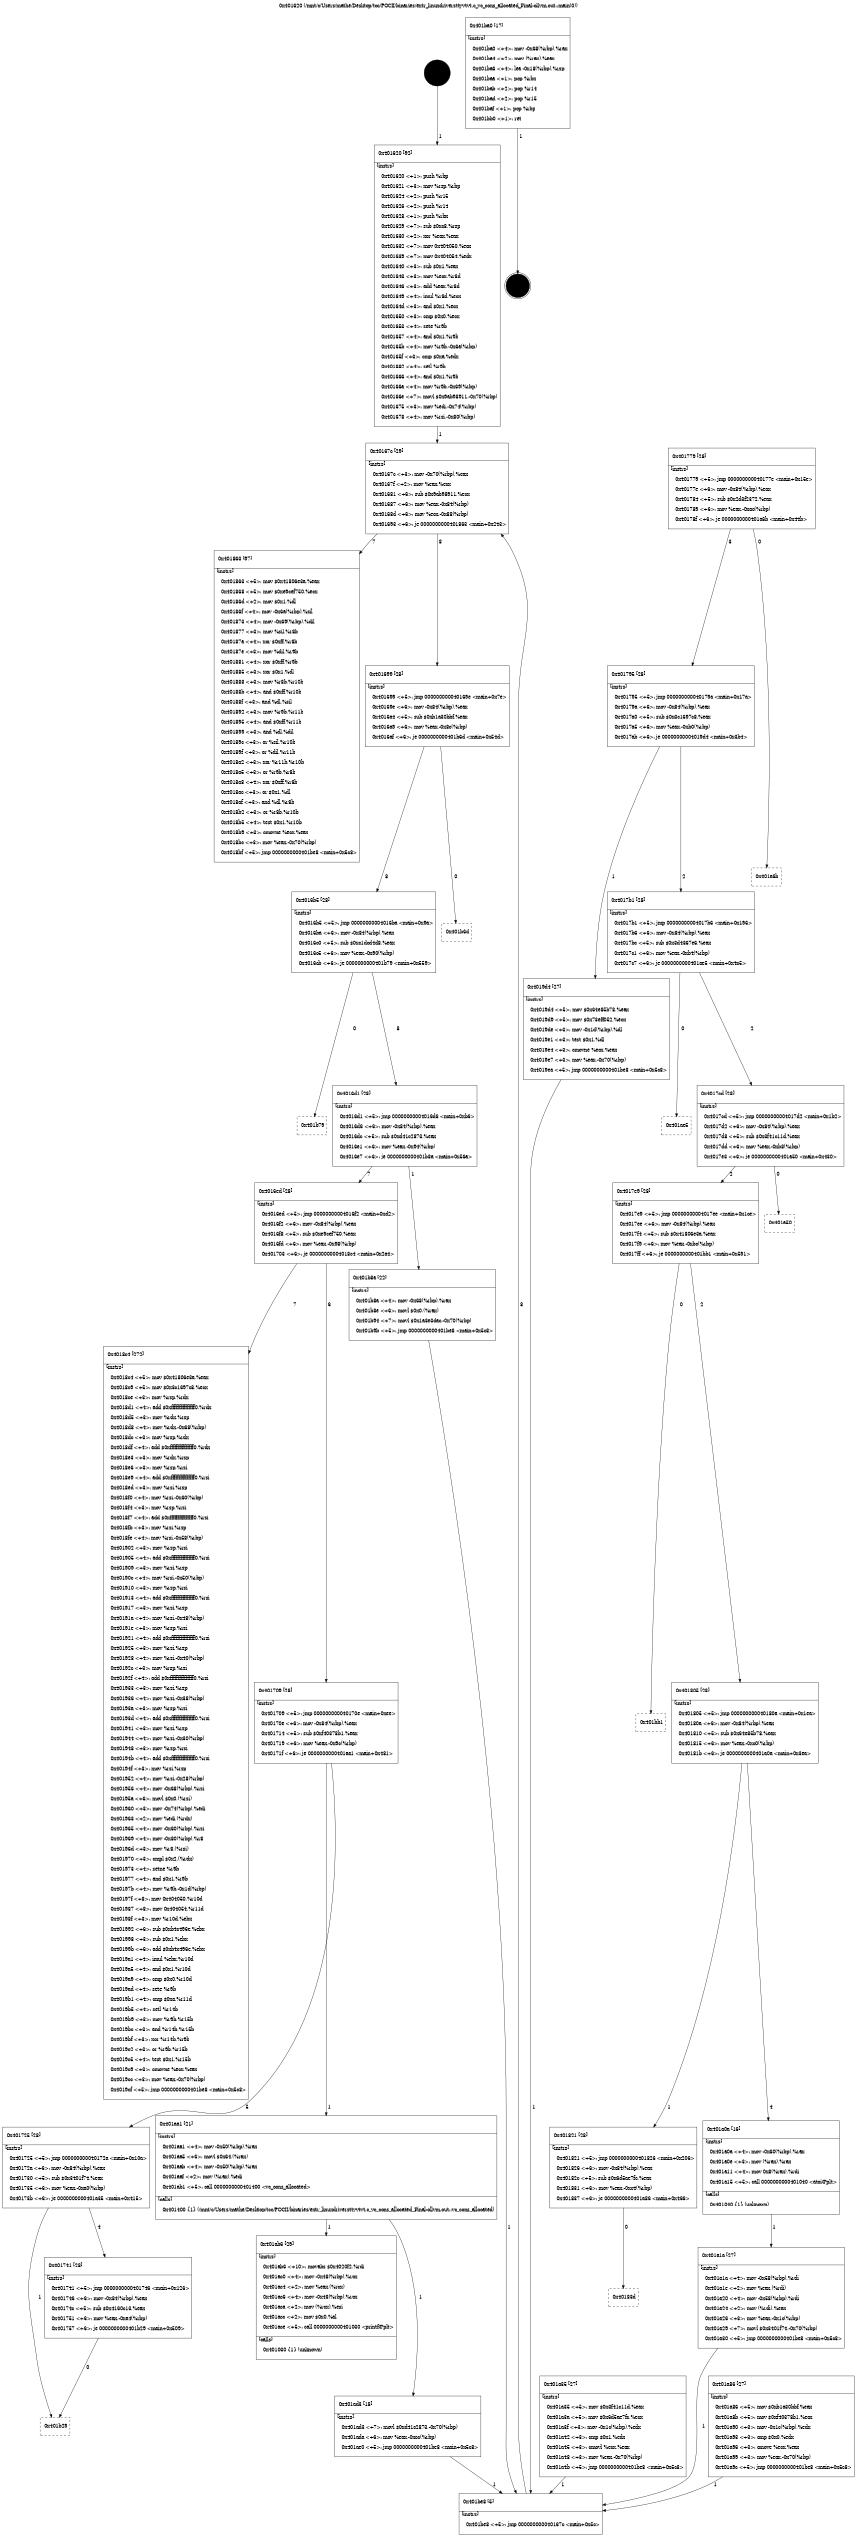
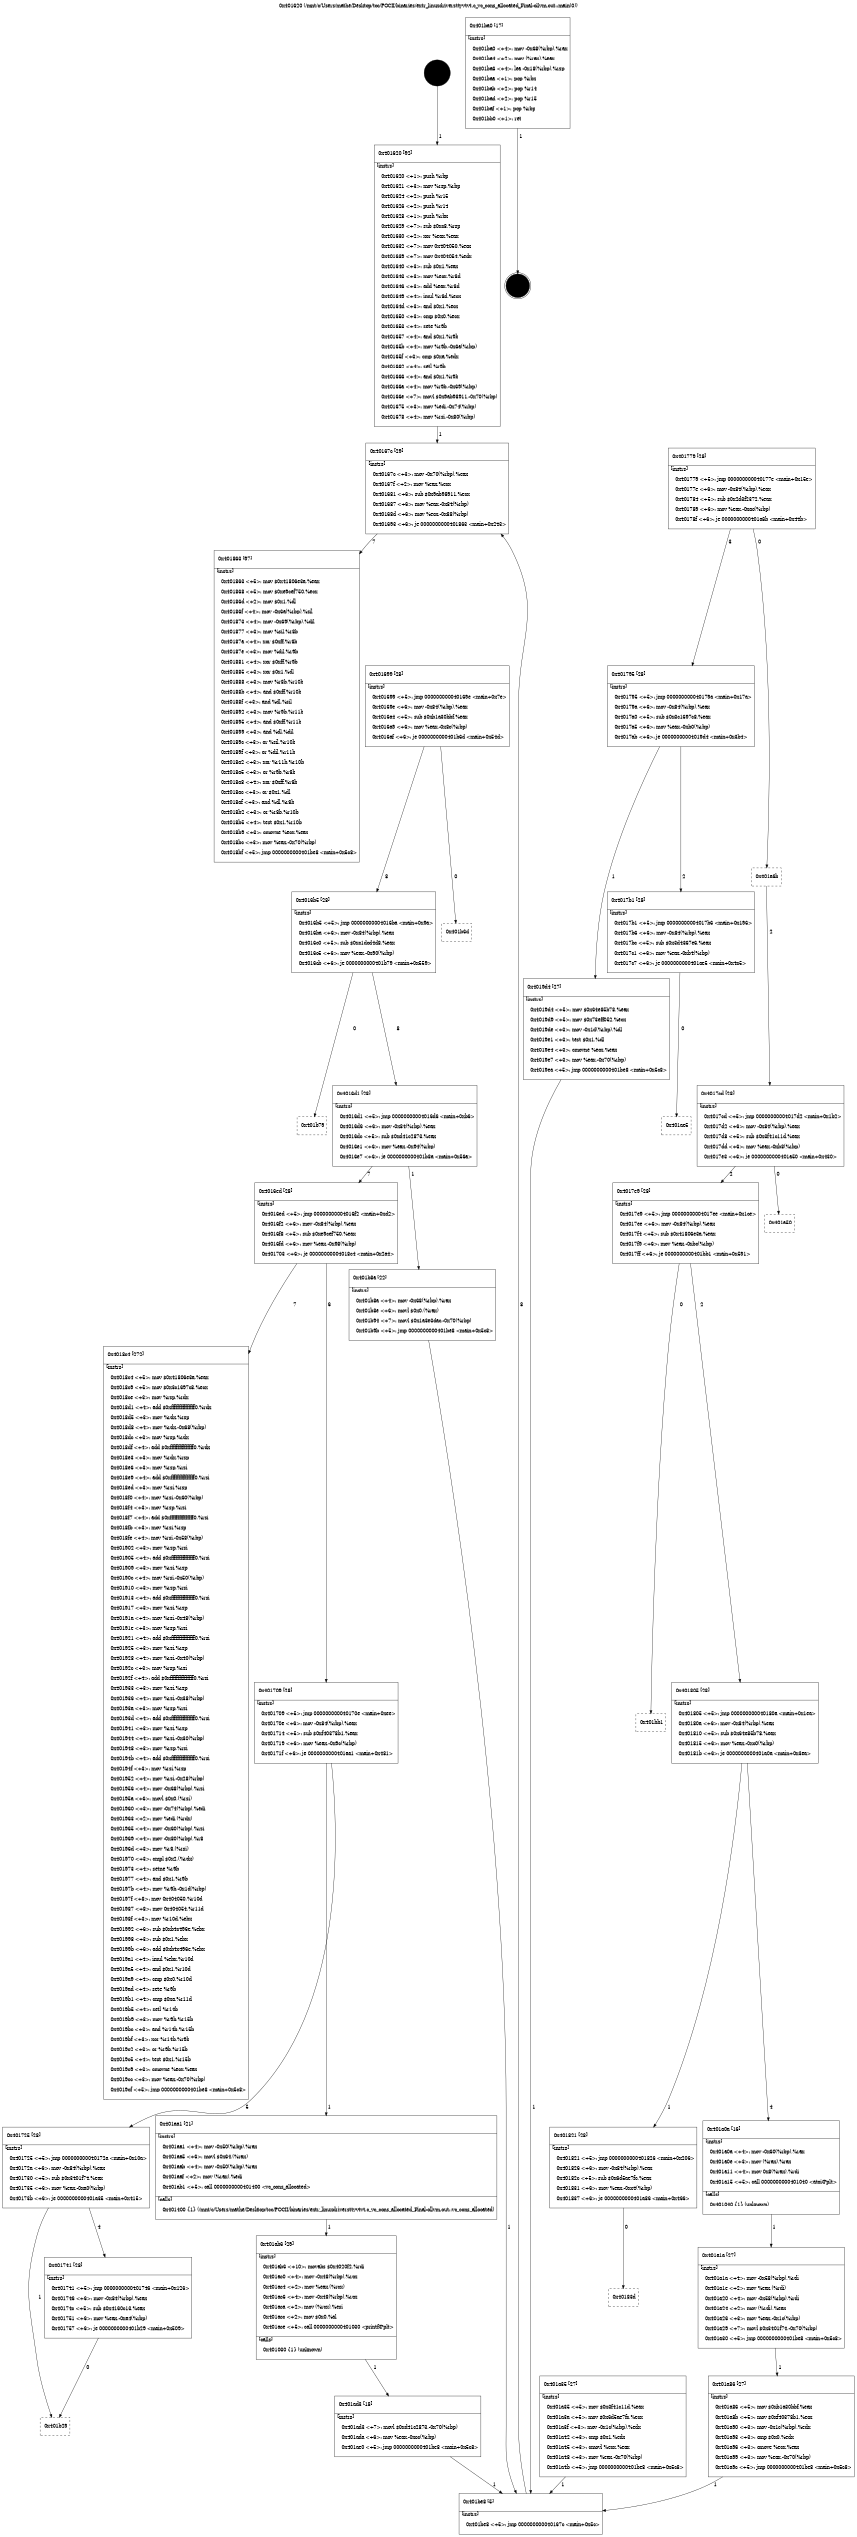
(437, 598) -> none
(725, 1028) -> (768, 984)
(416, 2304) -> (376, 2376)
(696, 2455) -> (776, 2360)
